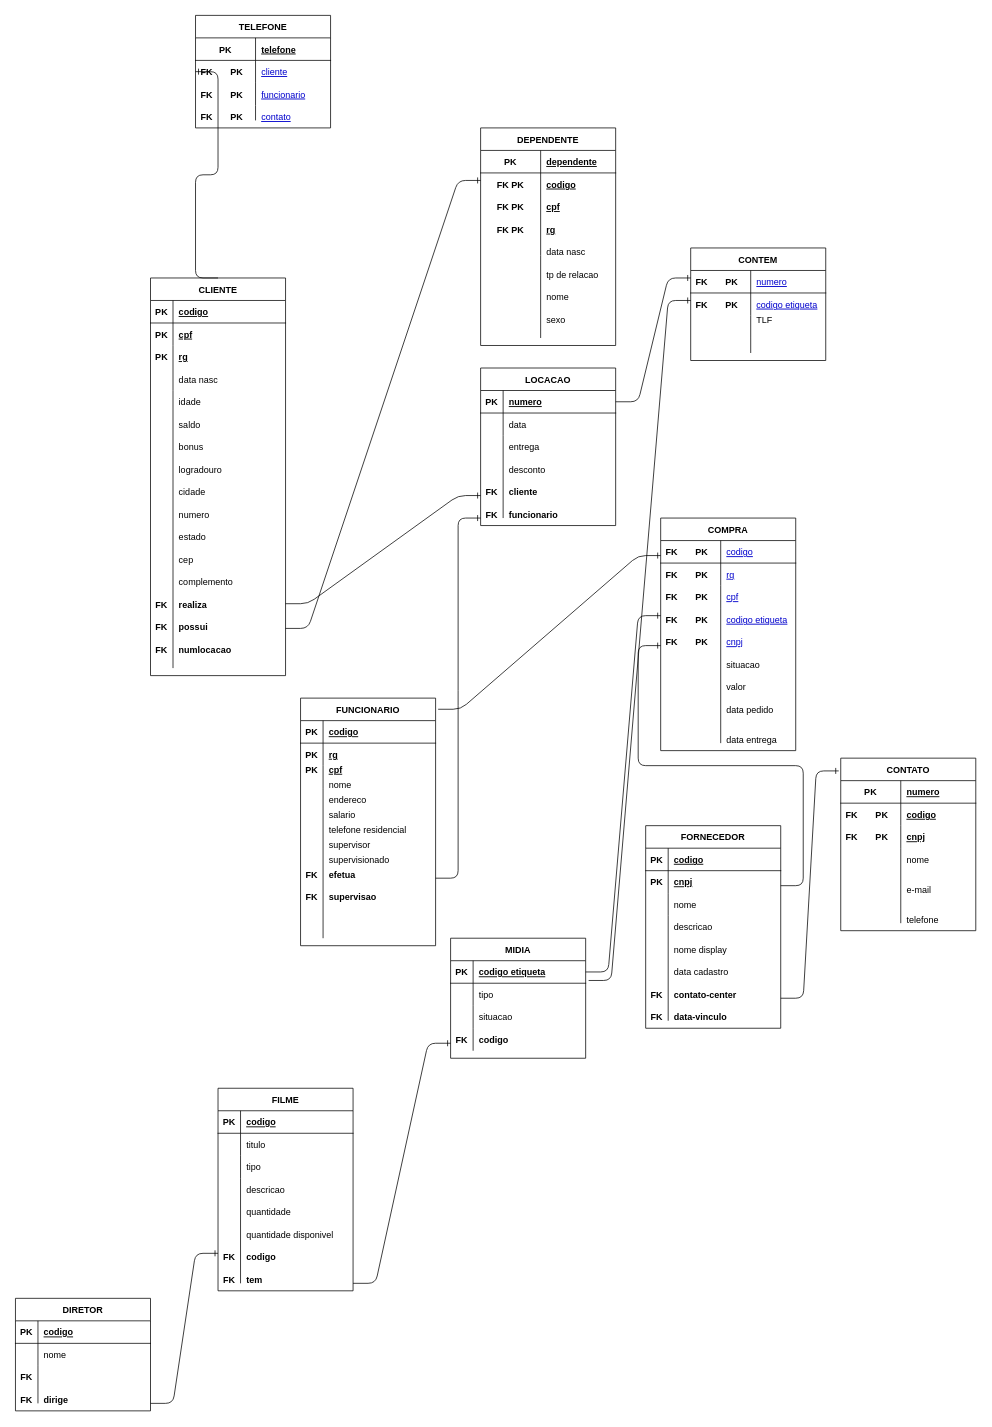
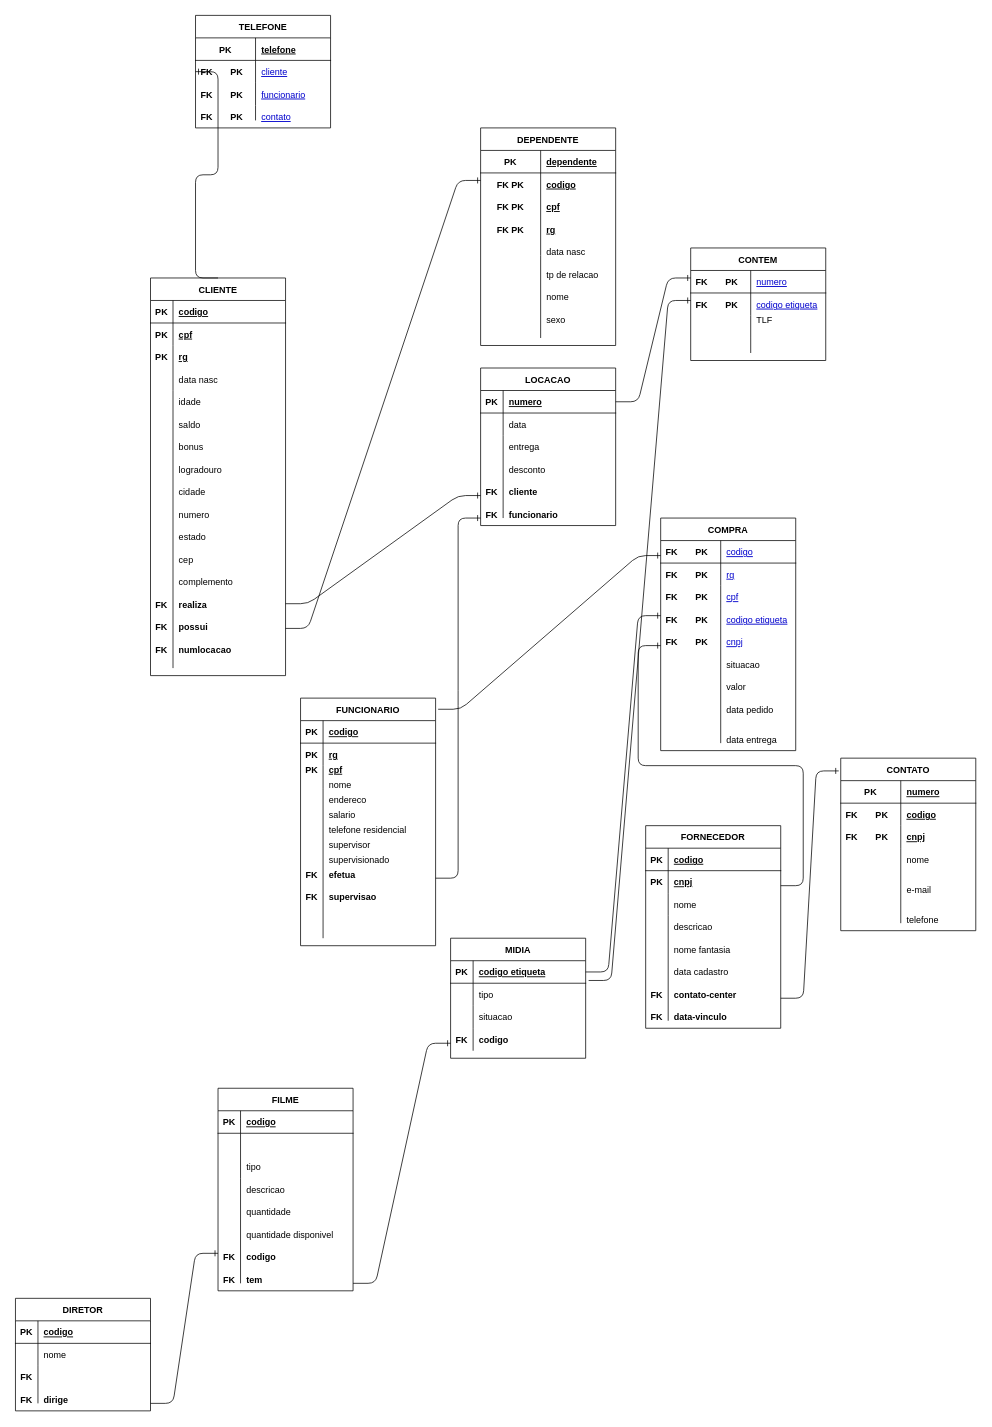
(700, 950) -> (704, 950)
(297, 1144) -> none
